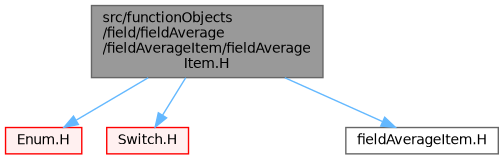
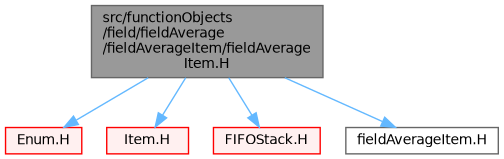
(148, 141) -> (148, 141)
none -> (267, 141)
